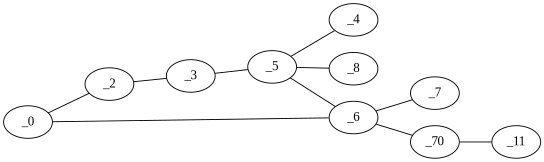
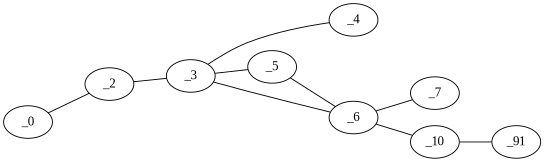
(313, 43) -> (266, 36)
(354, 69) -> none
(191, 120) -> (272, 97)
(435, 142) -> (435, 142)
(516, 142) -> (516, 142)
